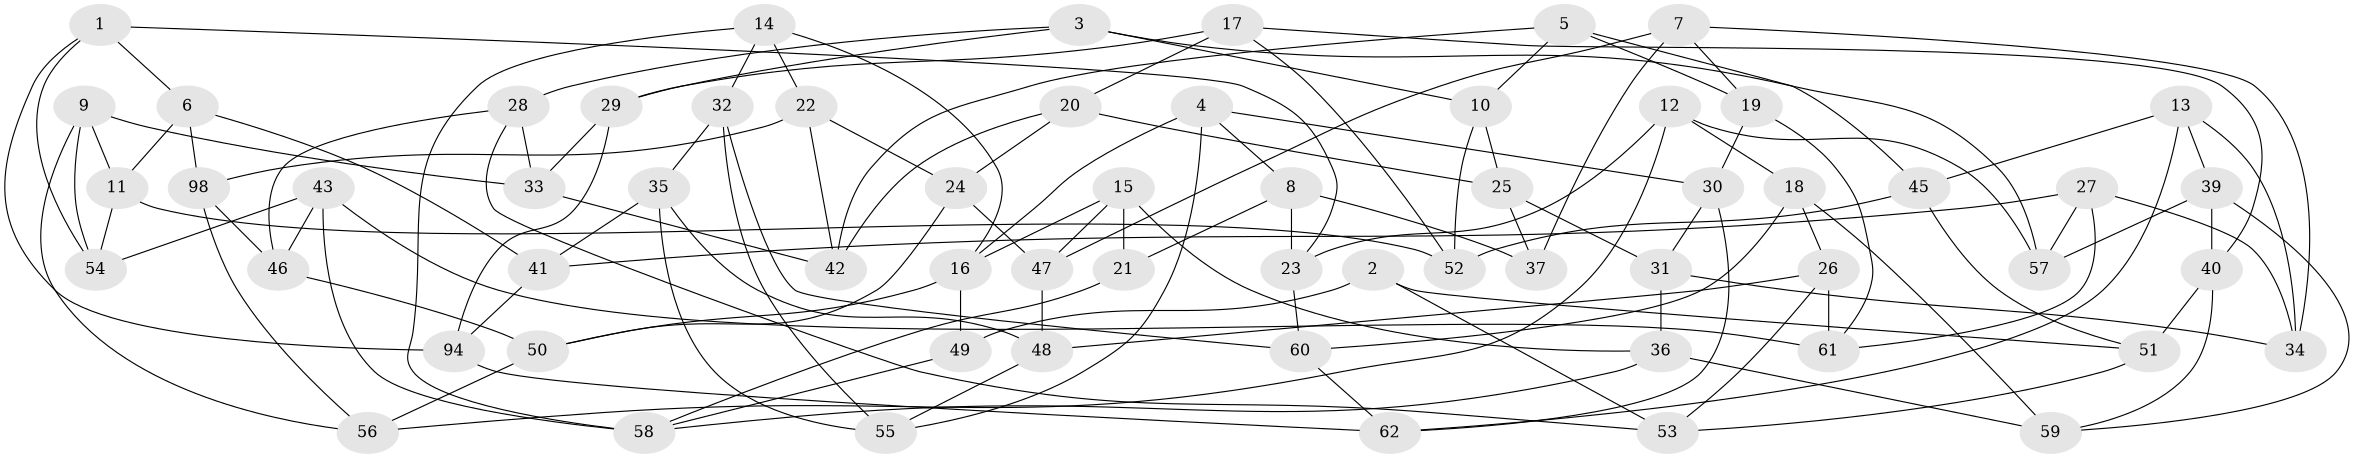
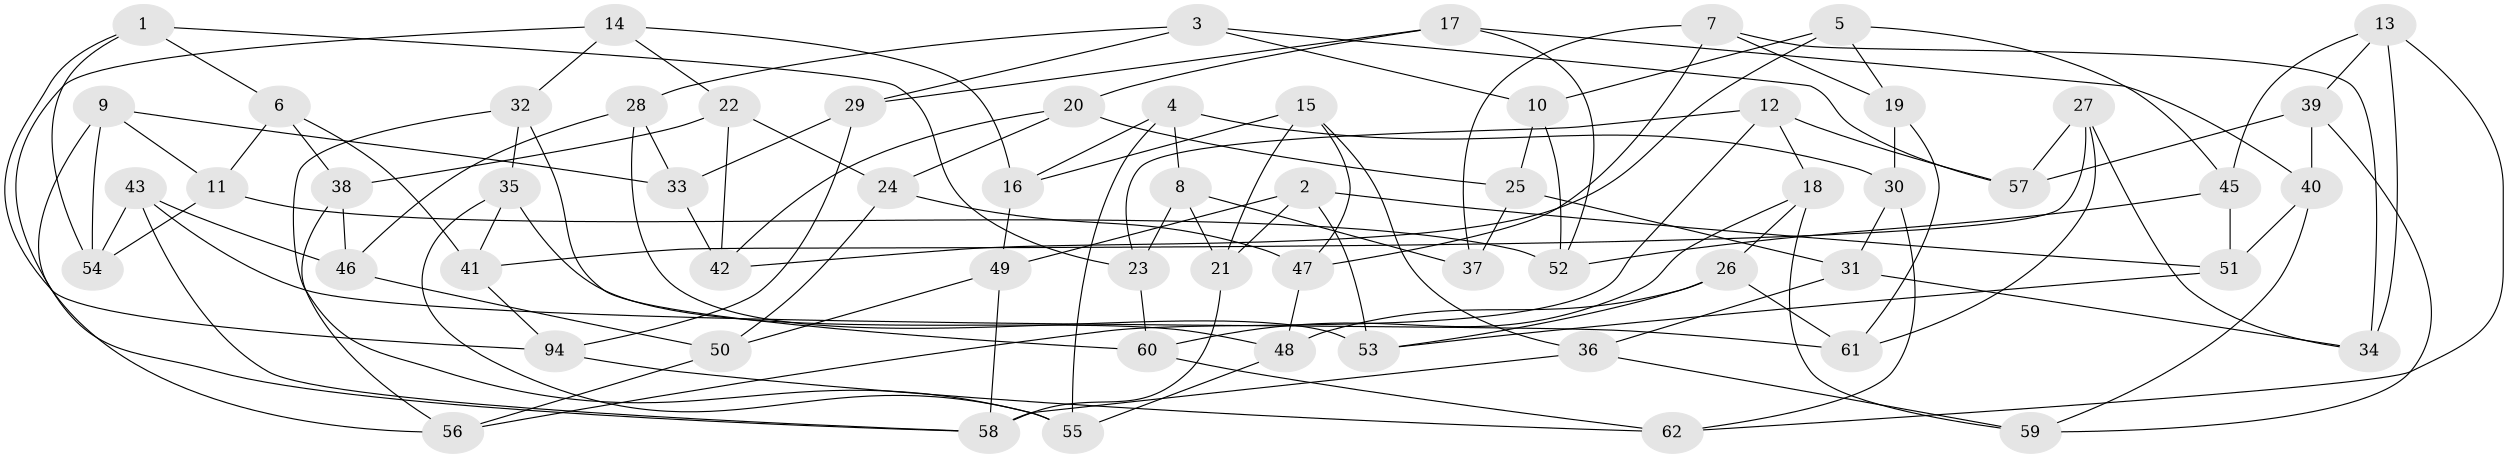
(199, 188) -> (342, 188)
none -> (1261, 231)
(790, 313) -> (860, 311)
